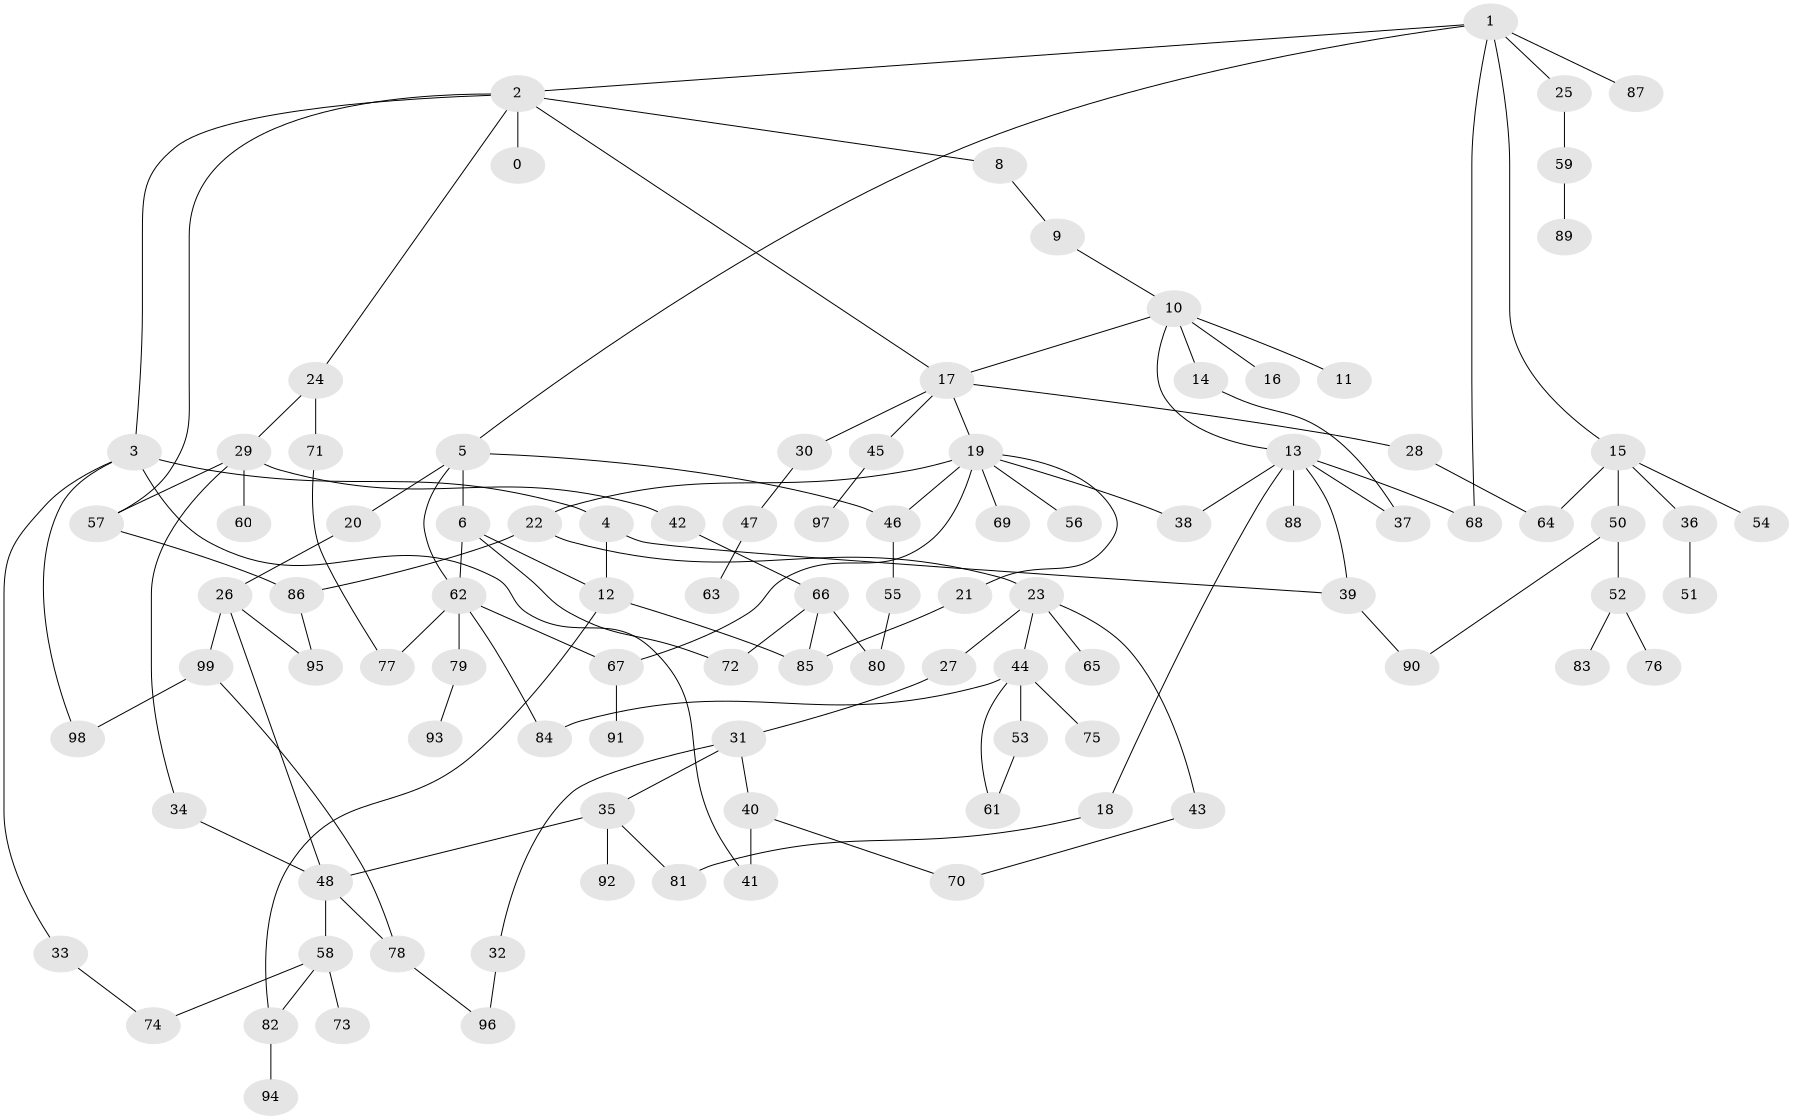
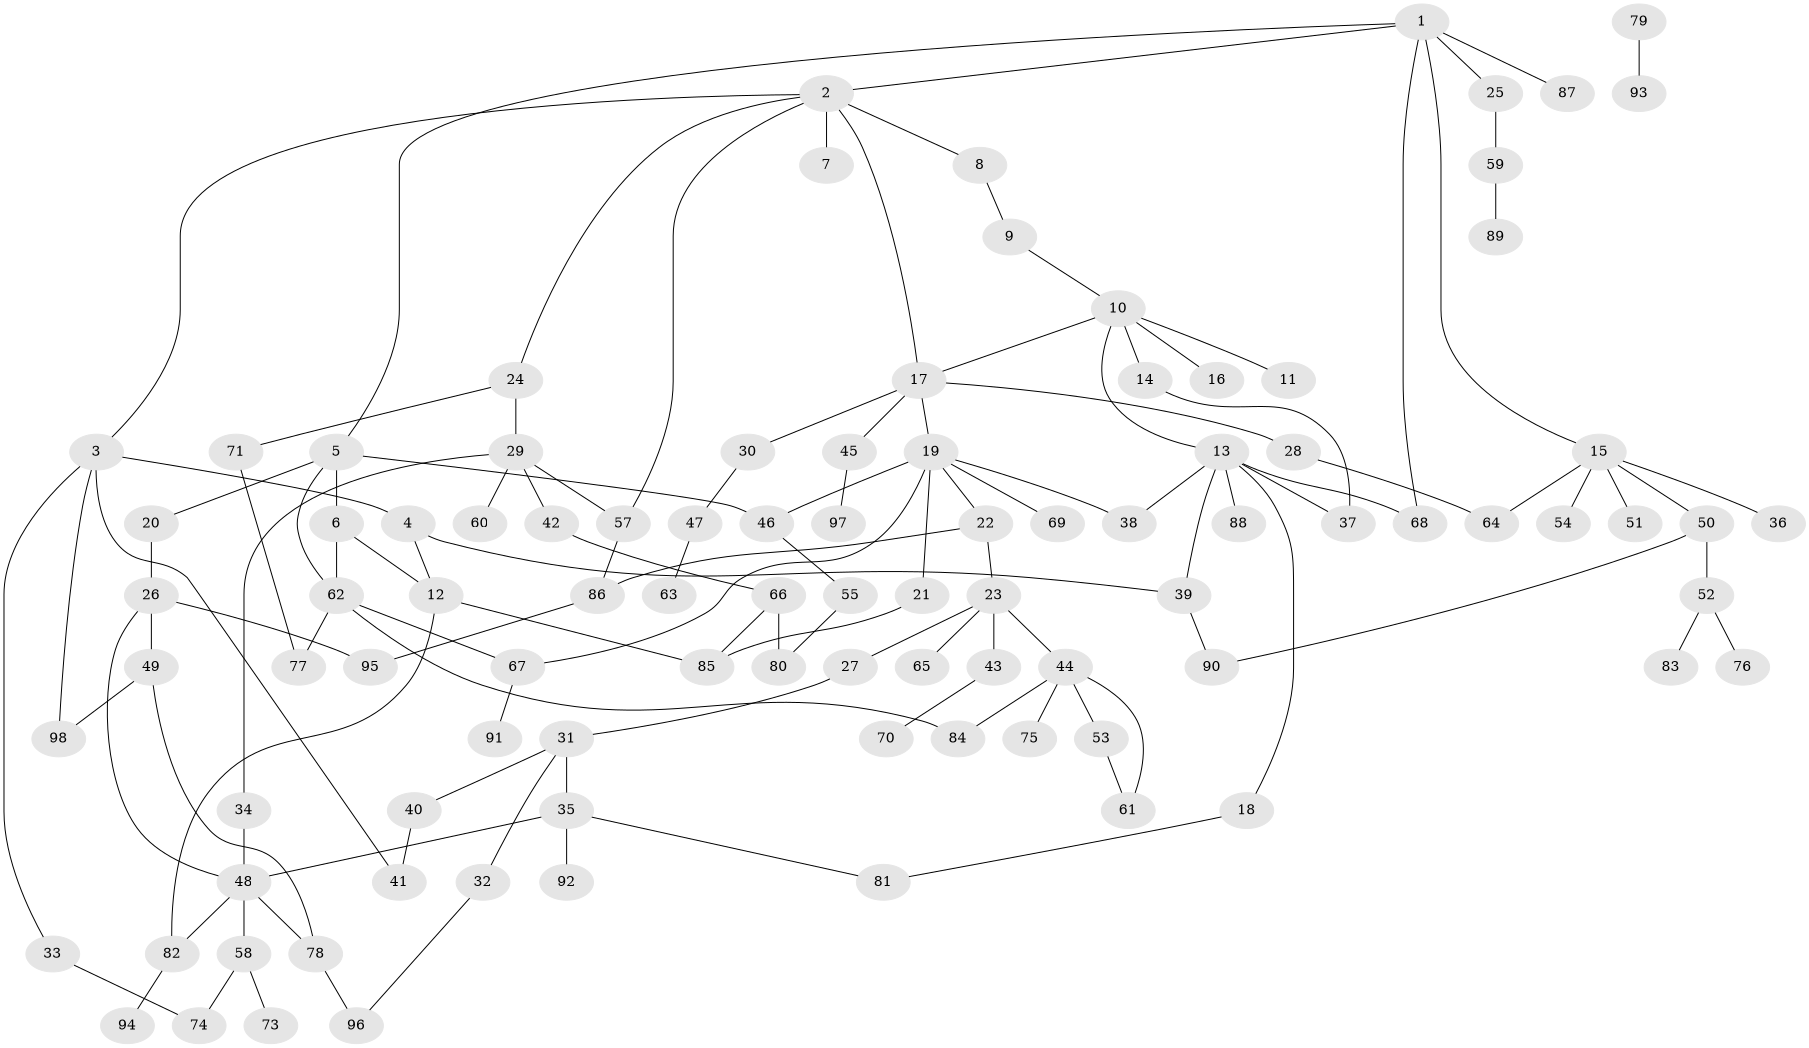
(518, 165) -> (827, 165)
(1075, 524) -> none
(1690, 560) -> (1617, 488)
(459, 631) -> none
(206, 667) -> (151, 667)
(731, 667) -> none
(858, 848) -> none
(298, 990) -> (208, 918)
